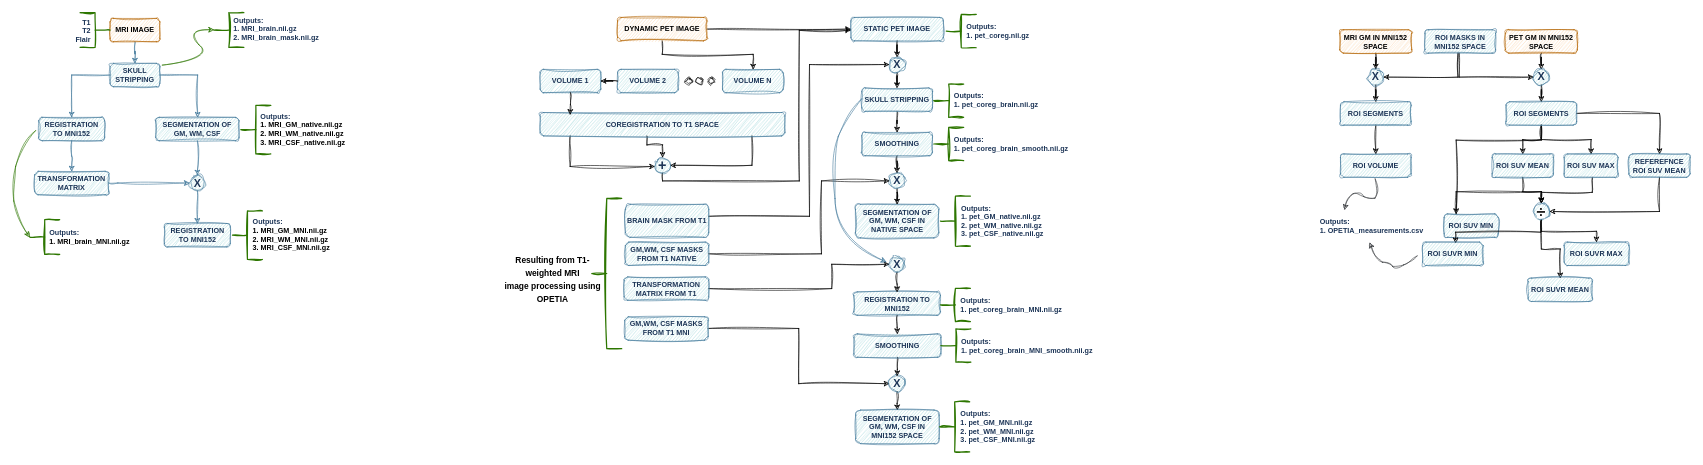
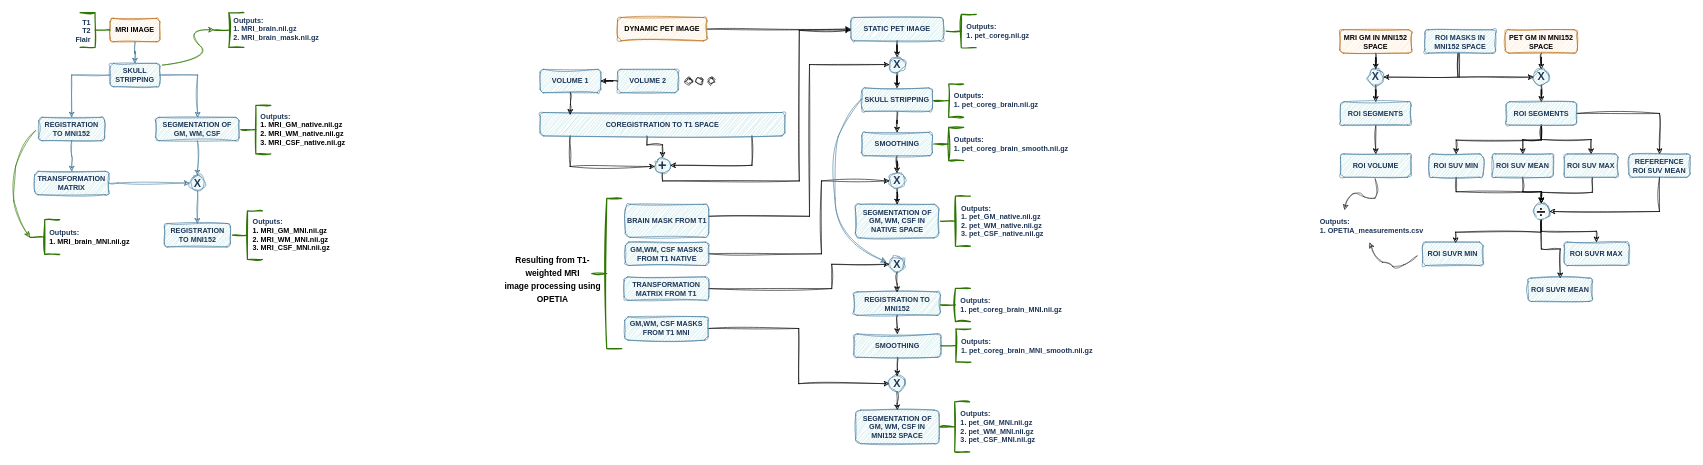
(708, 54) -> none
(753, 81) -> none
(1472, 226) -> (1457, 166)
